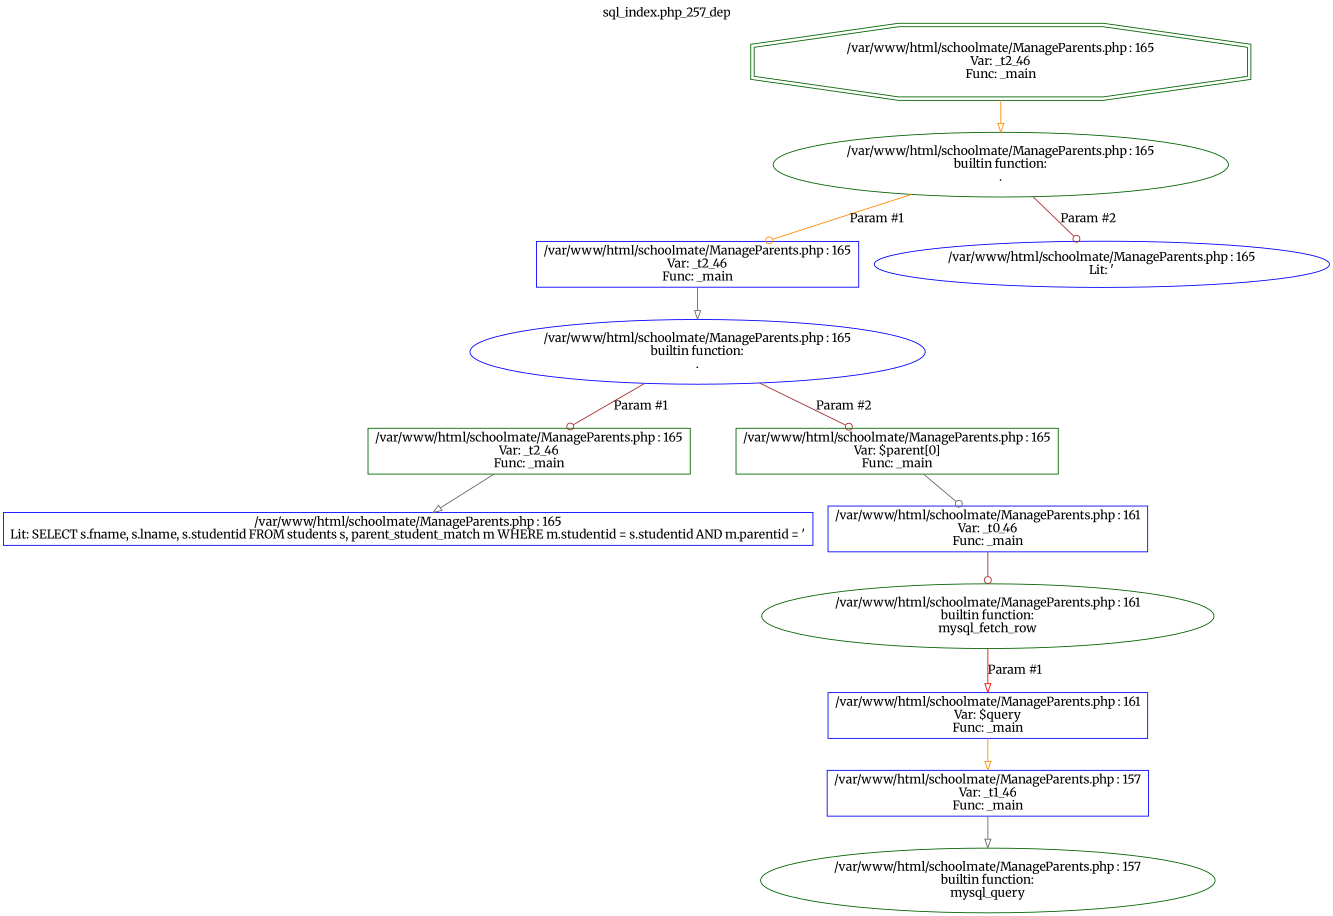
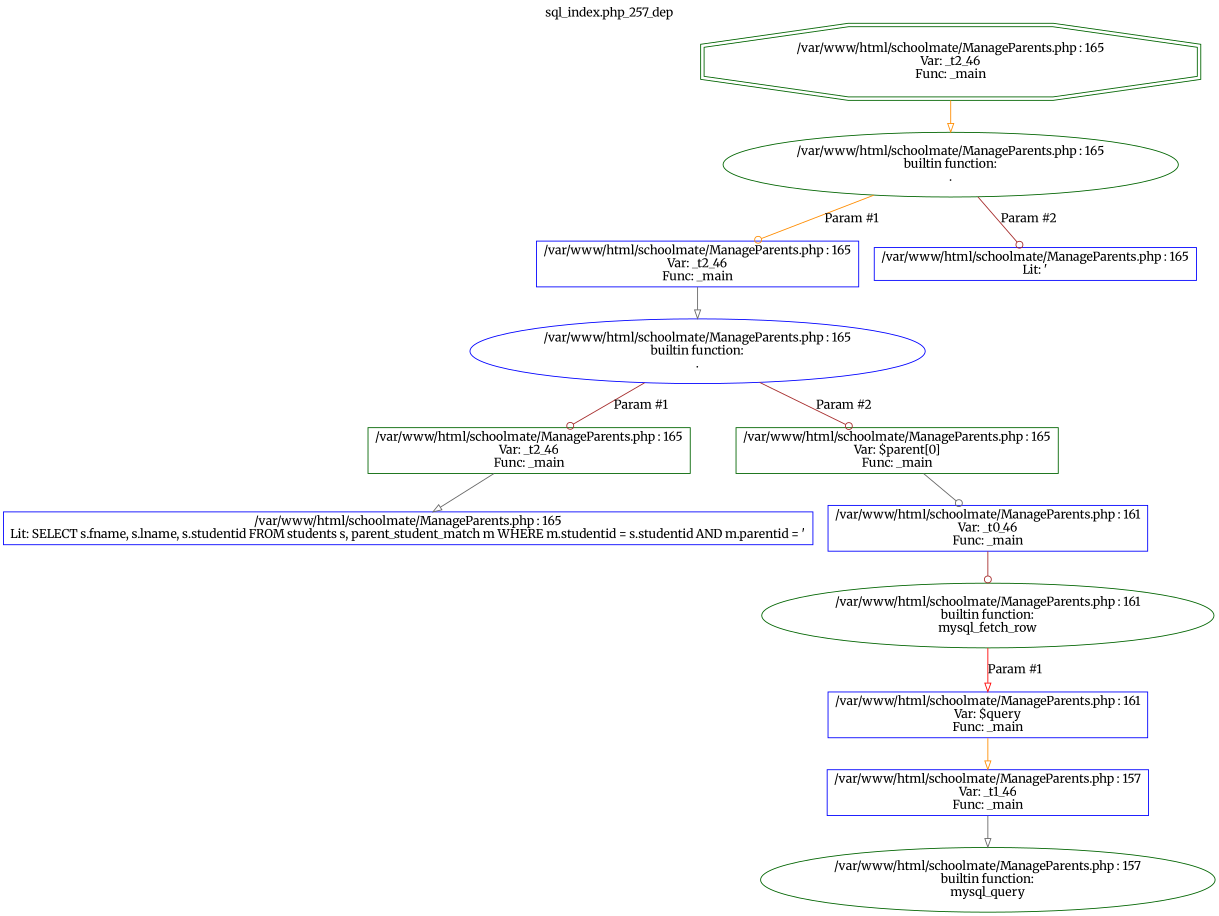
(1102, 264) -> (1035, 264)
